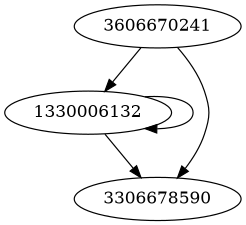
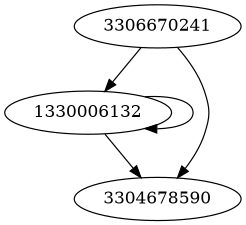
(158, 26) -> (158, 26)
(158, 199) -> (158, 199)
